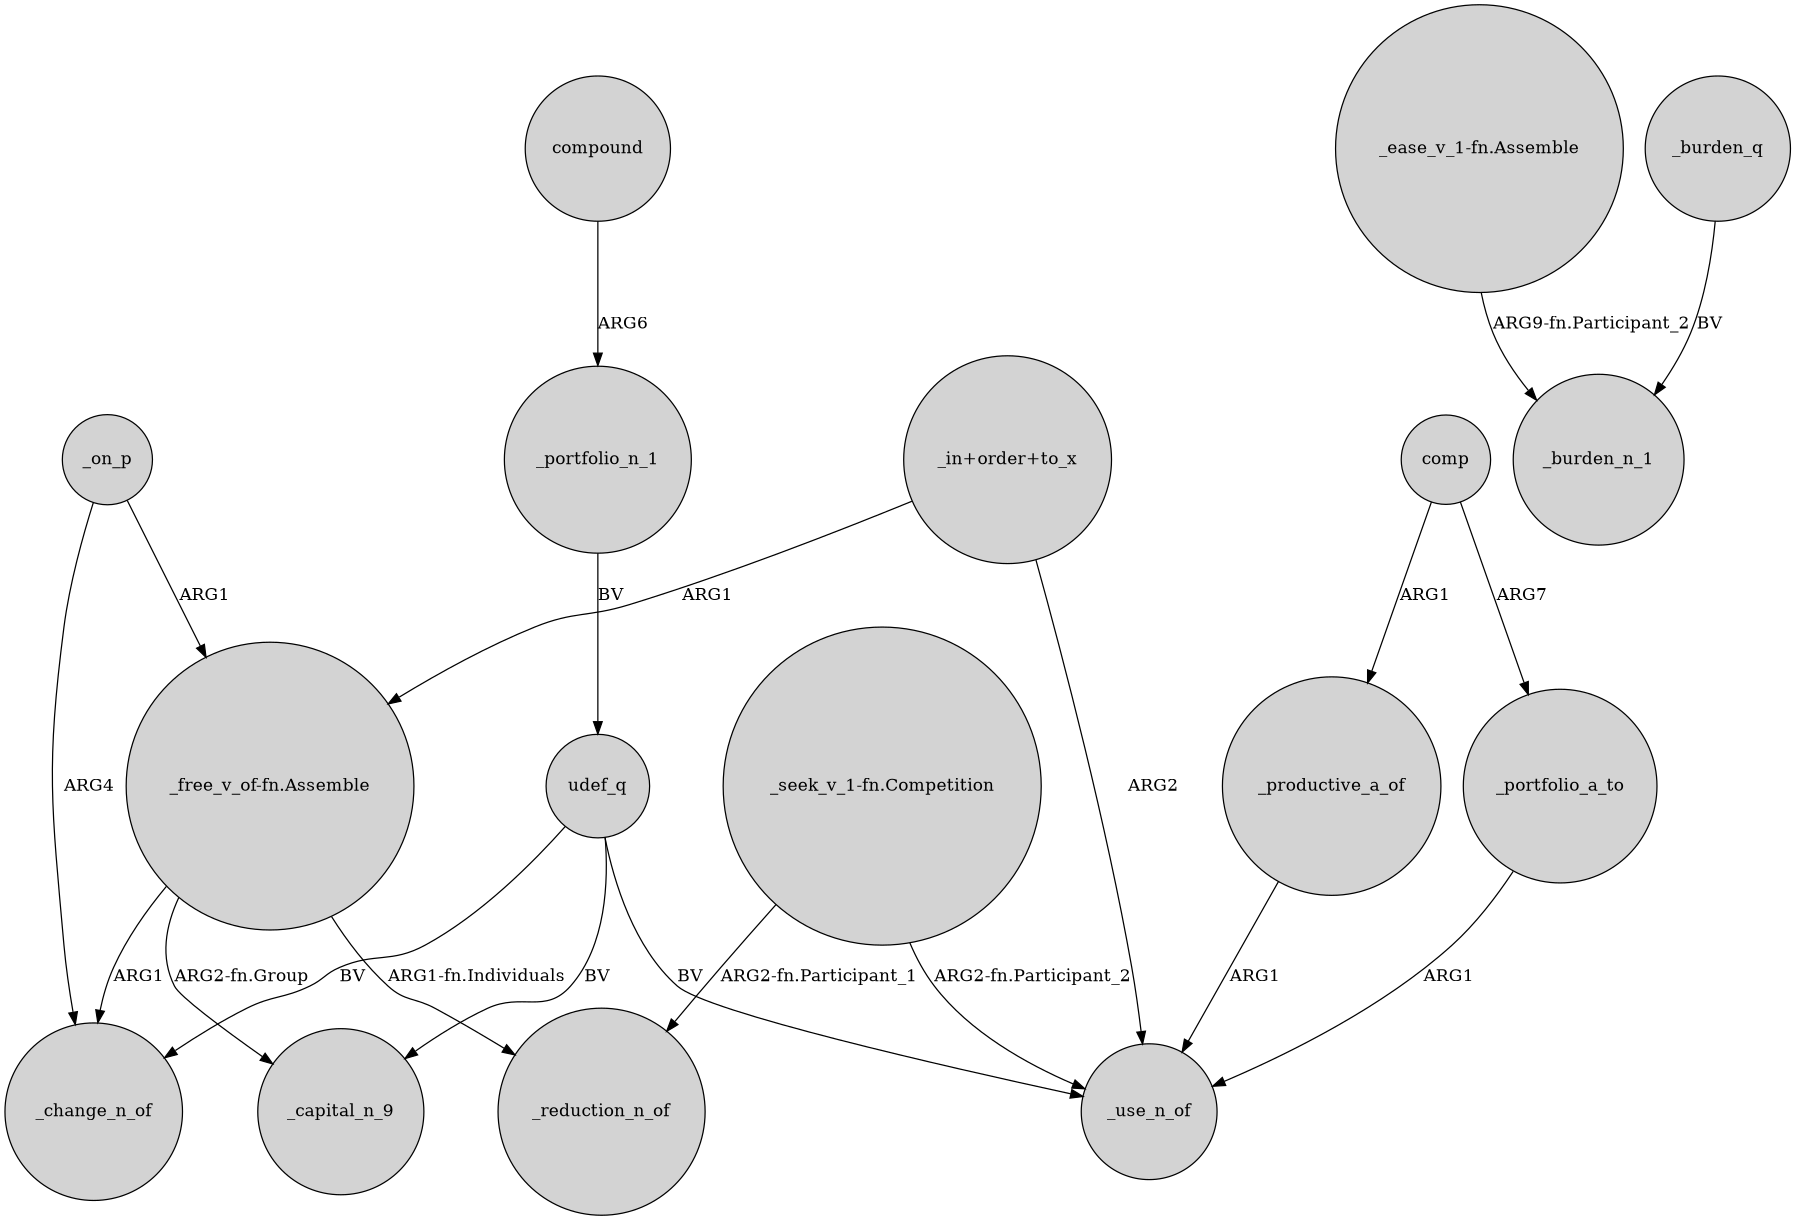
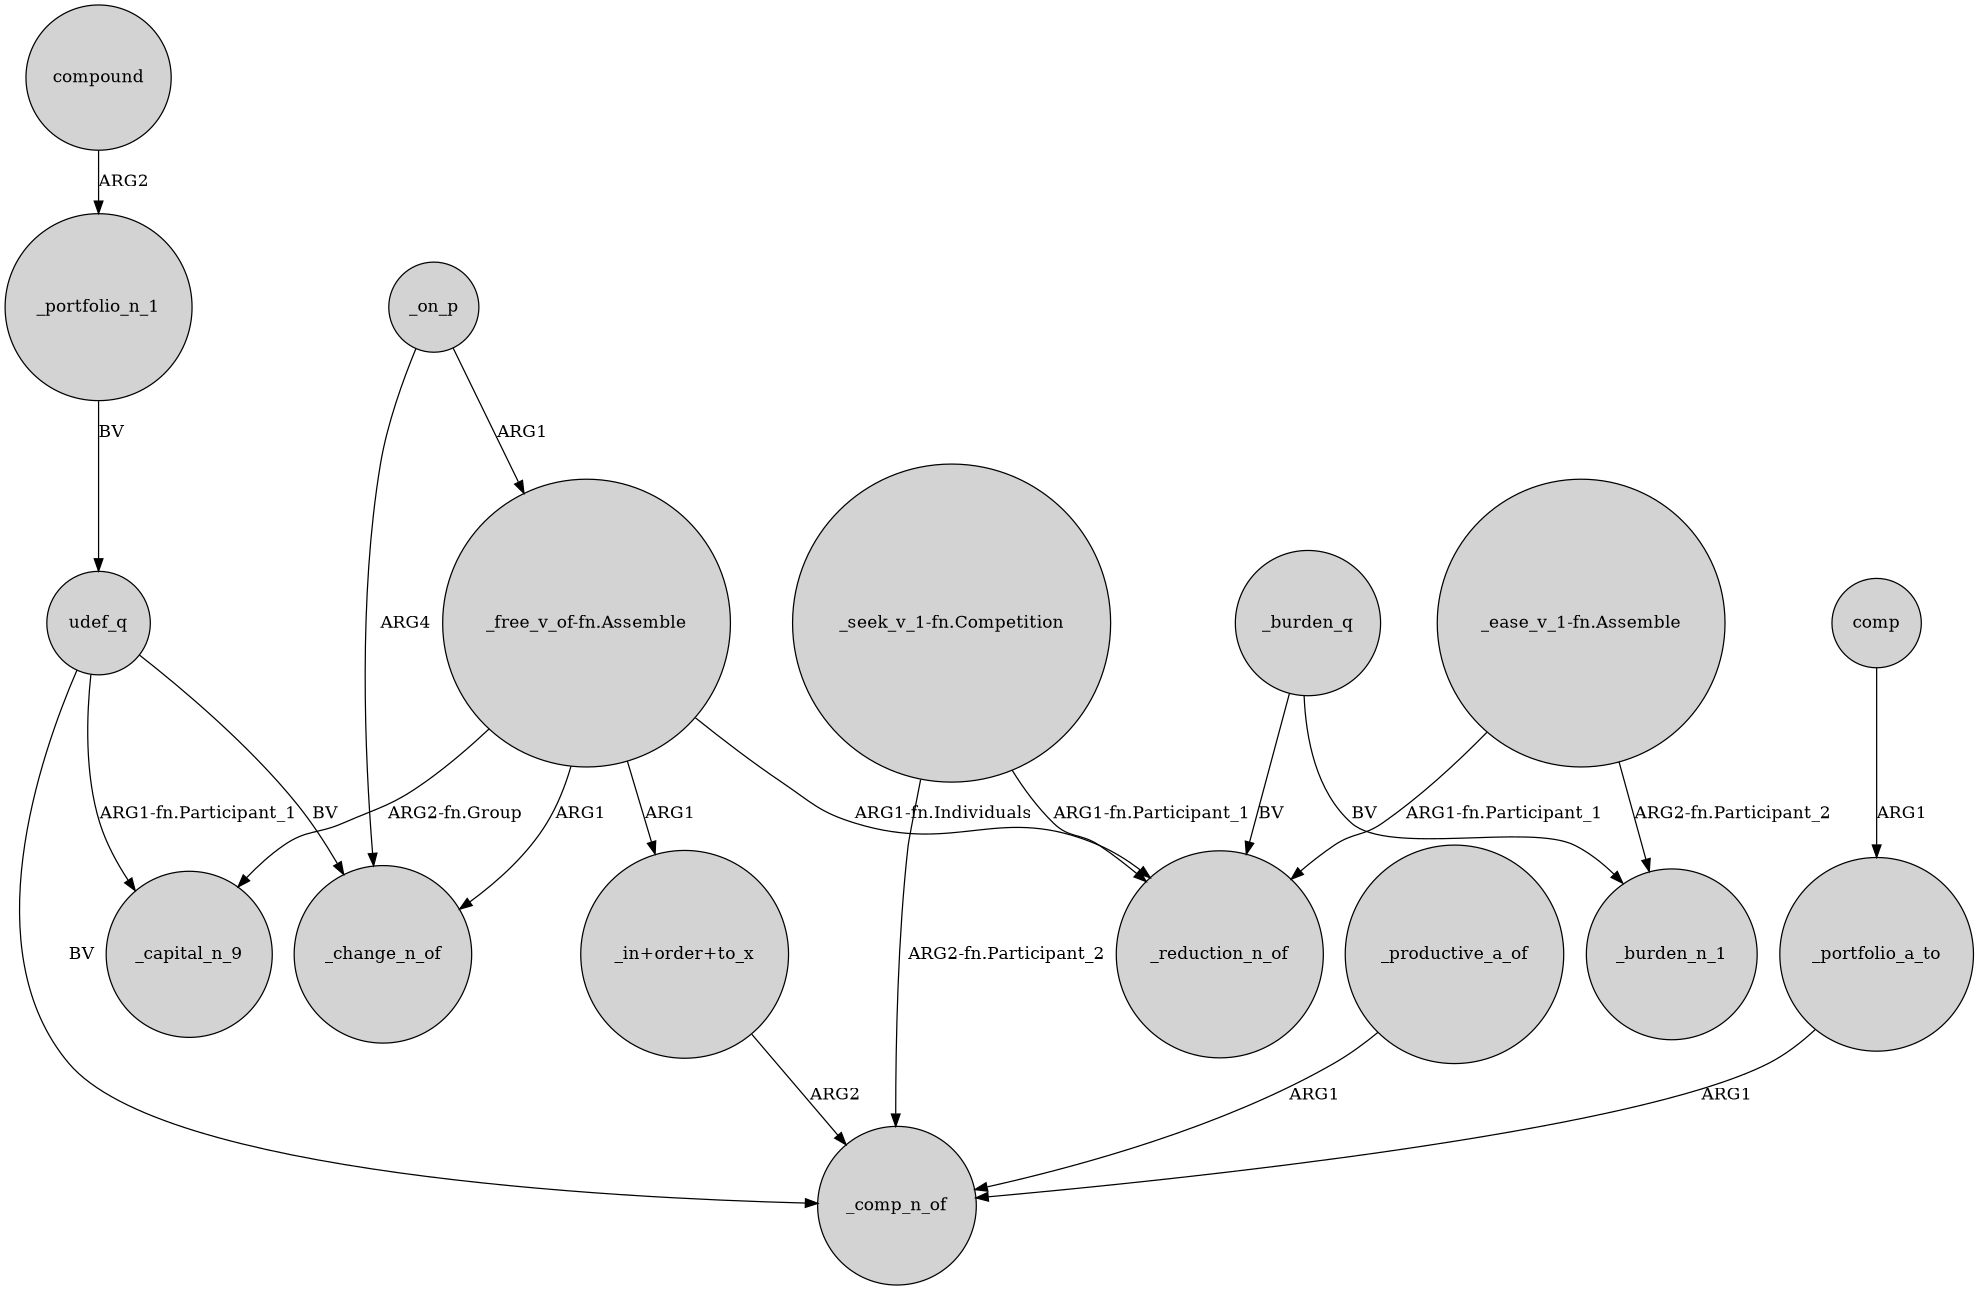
(623, 324) -> (124, 182)
(1592, 324) -> (1733, 814)
(1402, 587) -> none
(1522, 595) -> (1902, 814)
(654, 597) -> (639, 801)
none -> (1269, 768)
none -> (1400, 810)
(597, 977) -> (199, 814)
(819, 977) -> (1152, 814)
(1149, 1112) -> (897, 1206)
